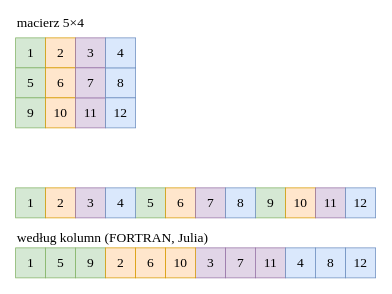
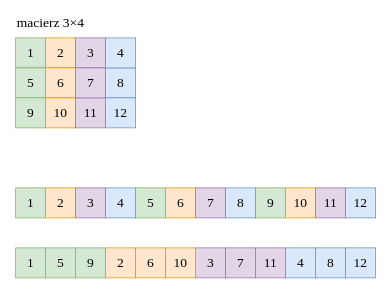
(55, 23) -> (55, 23)
(117, 237) -> none
